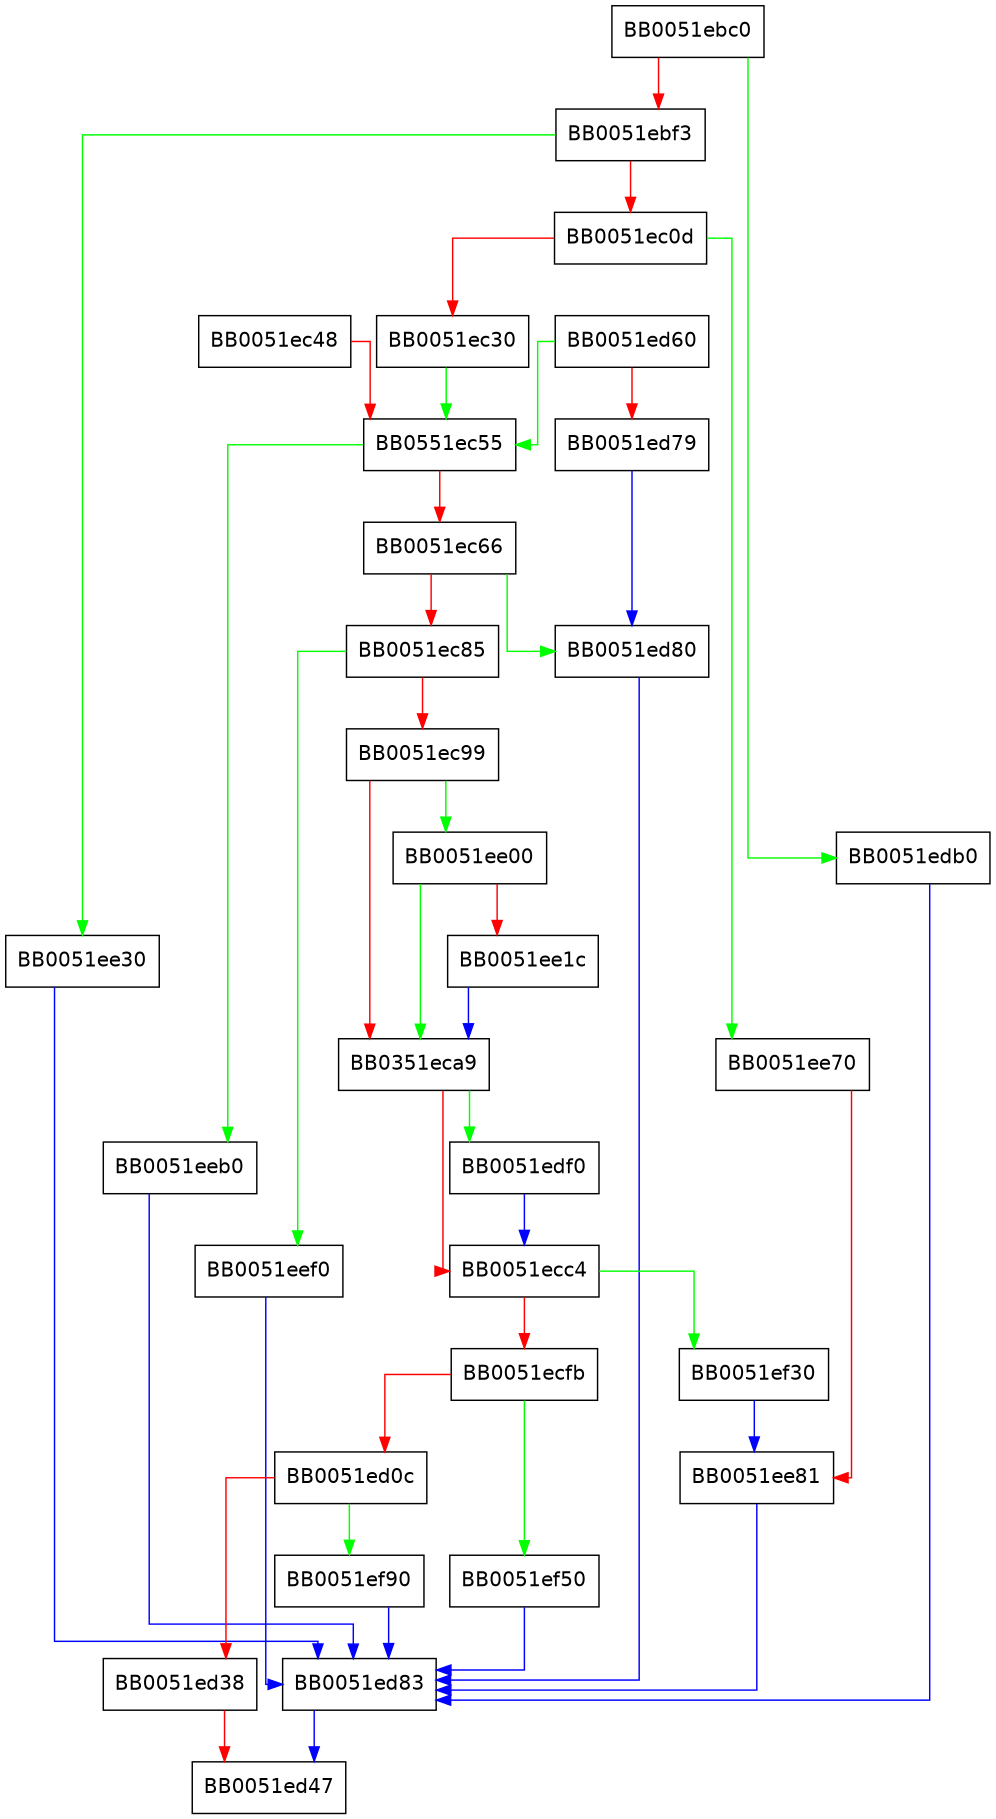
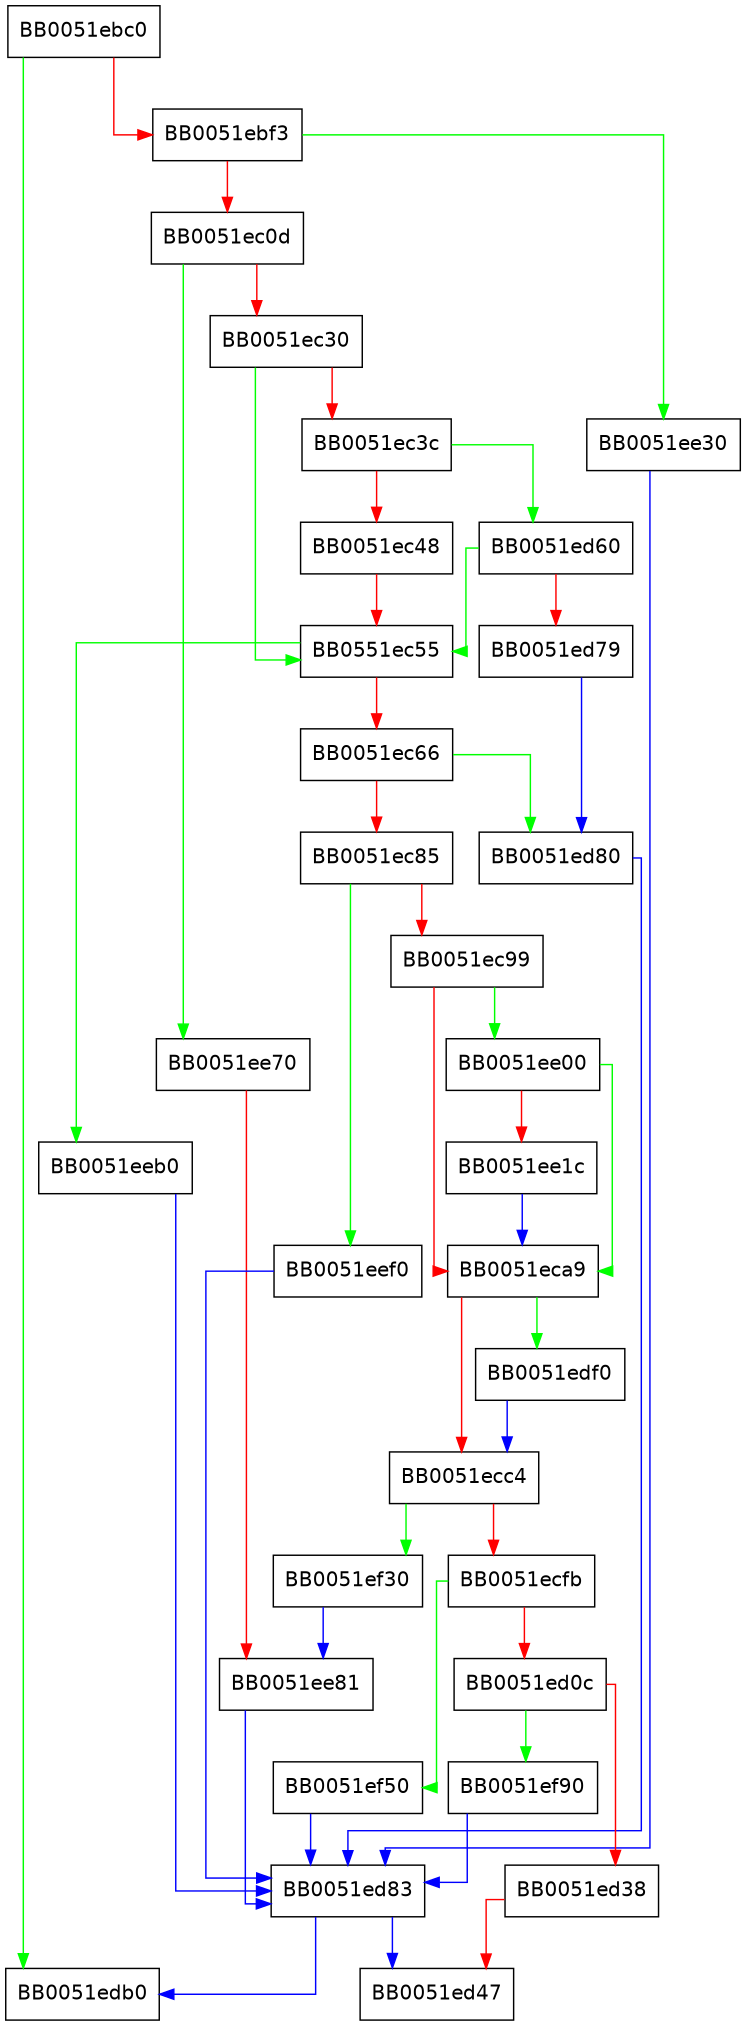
none -> (377, 445)
(414, 1065) -> (523, 1271)
(930, 1532) -> (283, 1994)
